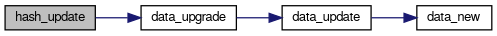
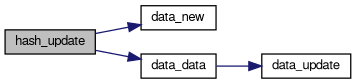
(189, 18) -> (179, 66)
(388, 18) -> (112, 30)
